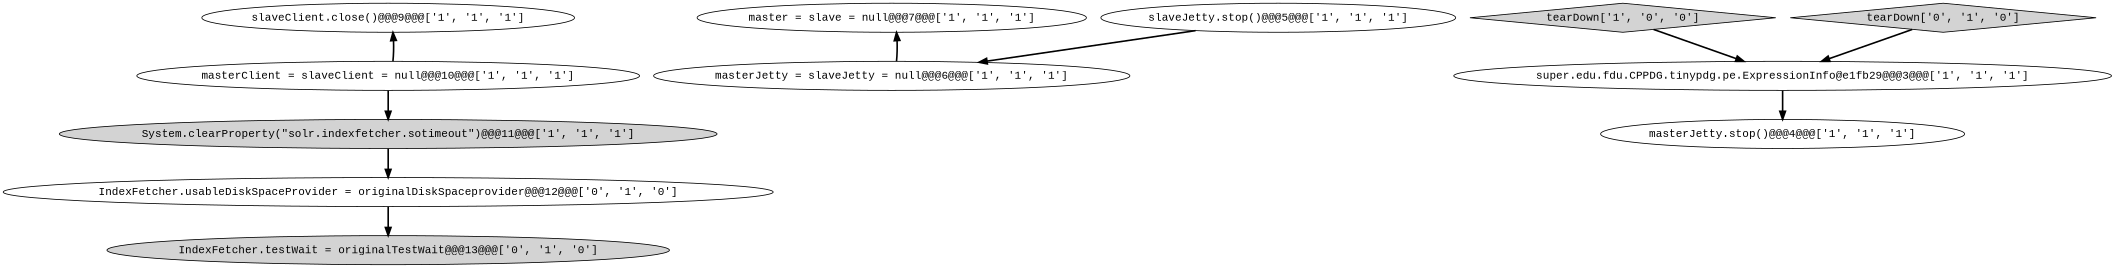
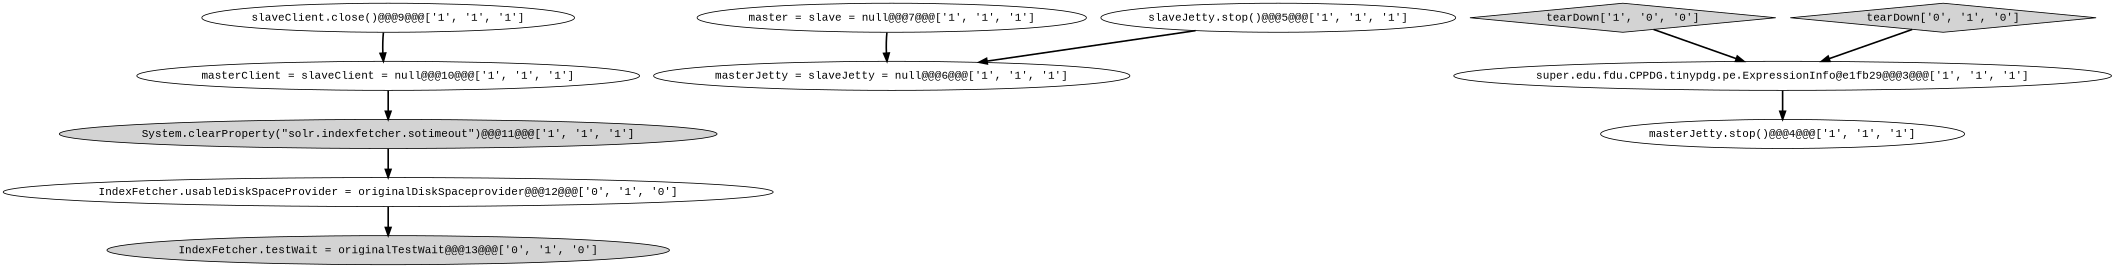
(394, 51) -> (383, 43)
(897, 51) -> (886, 43)
